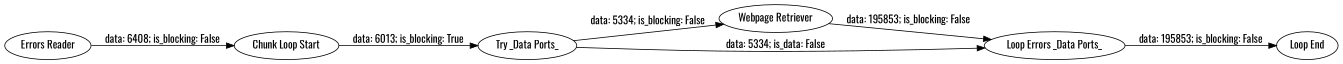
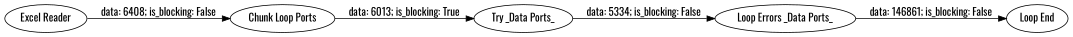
(776, 19) -> none
(1201, 40) -> (931, 13)
(776, 45) -> (644, 13)
(48, 46) -> (46, 19)
(287, 46) -> (283, 19)
